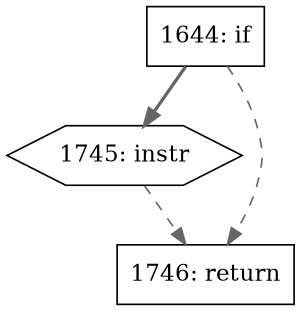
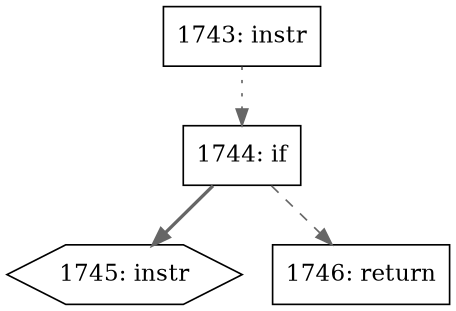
(206, 36) -> (242, 155)
none -> (242, 36)
(160, 208) -> none
